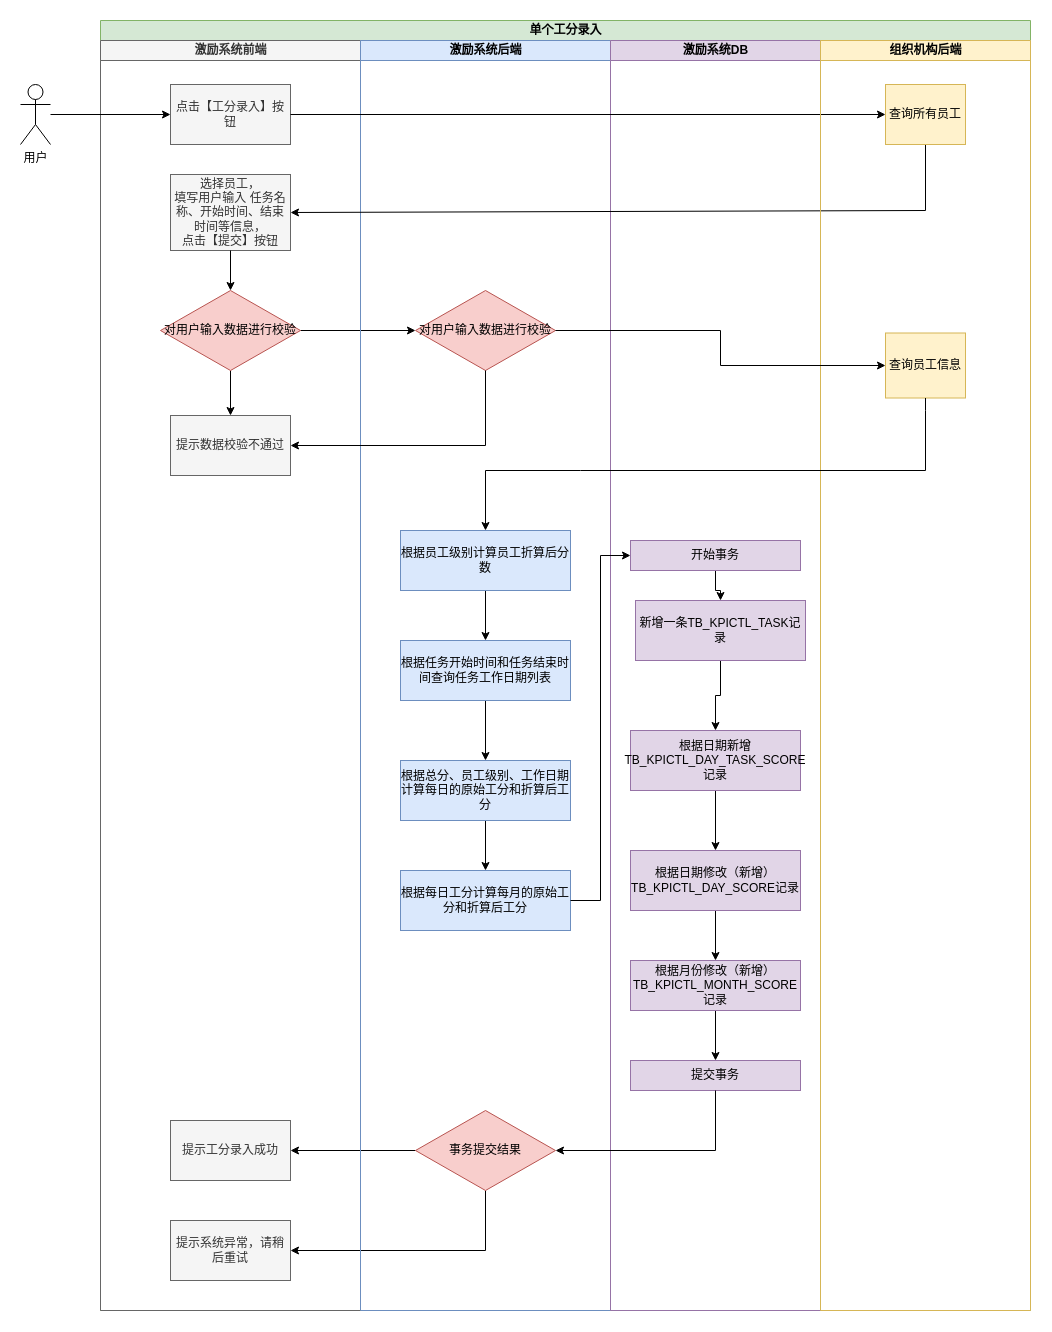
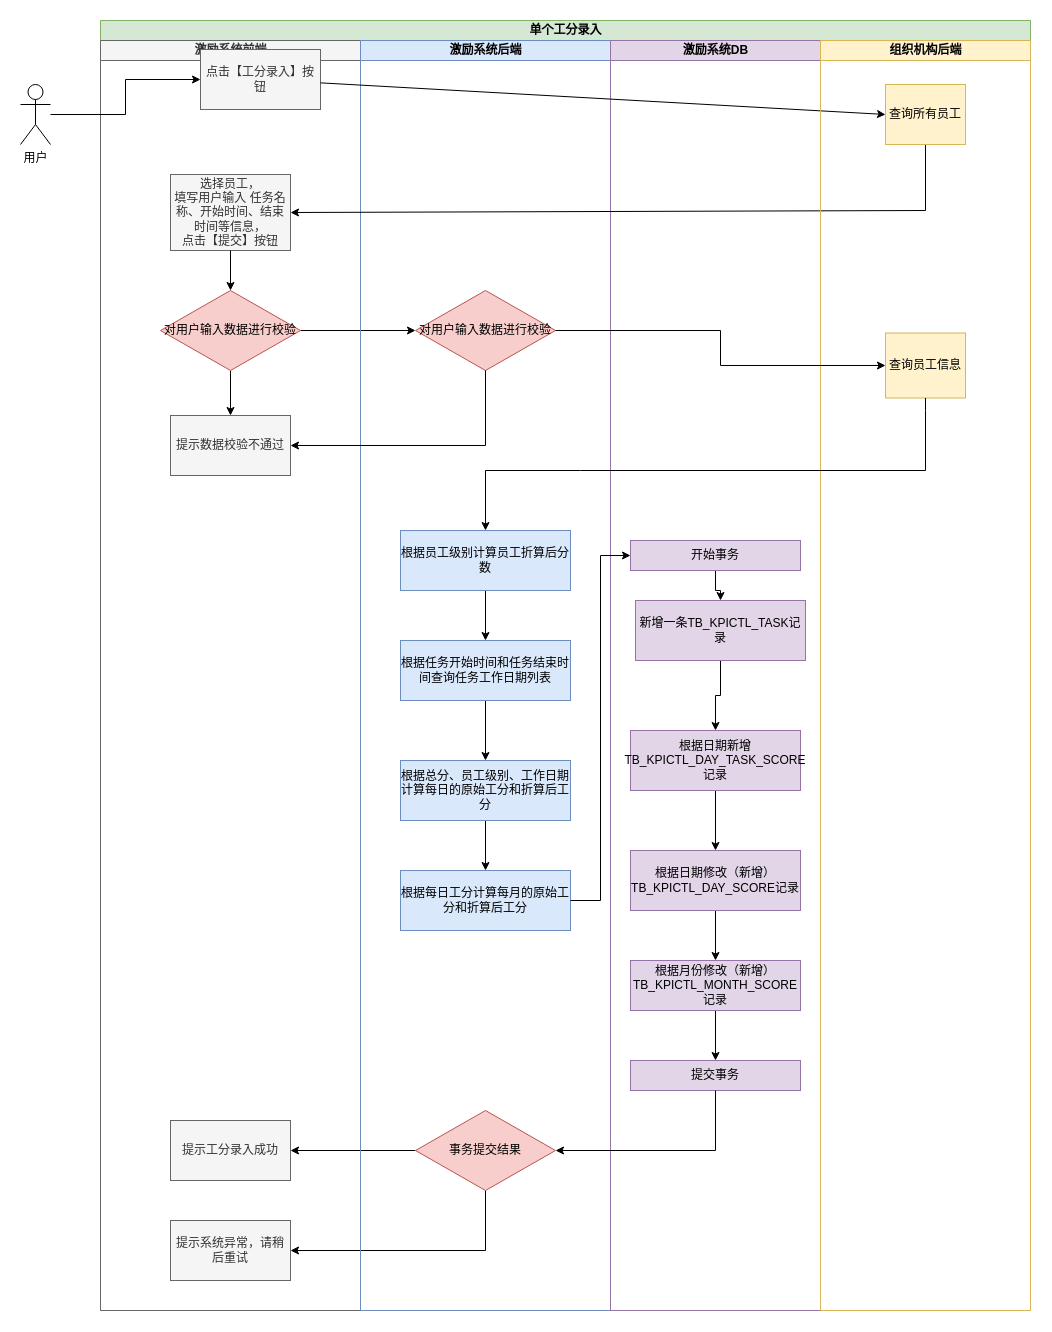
(231, 115) -> (261, 80)
